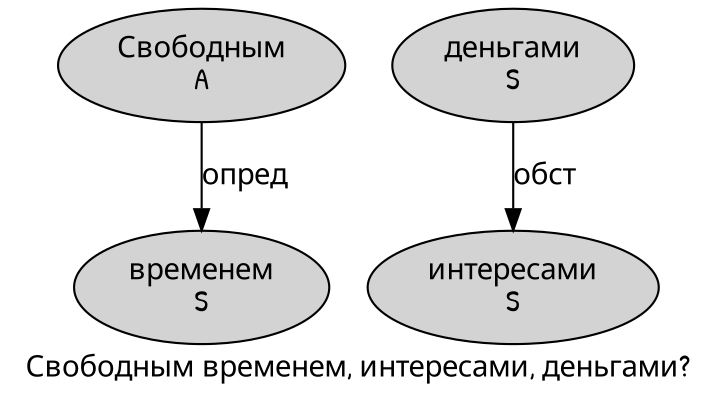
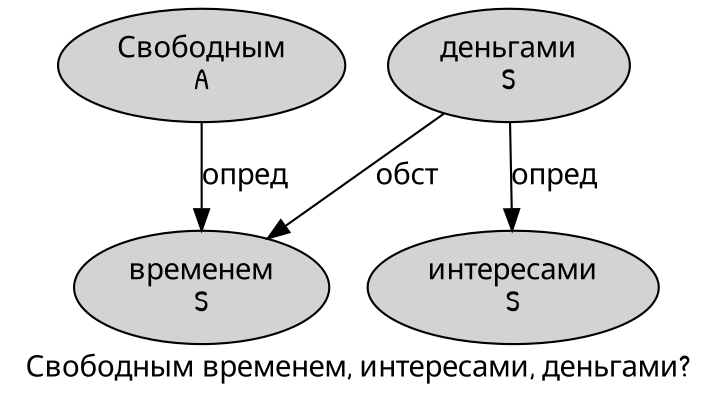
none -> (365, 170)
(546, 176) -> (555, 176)
